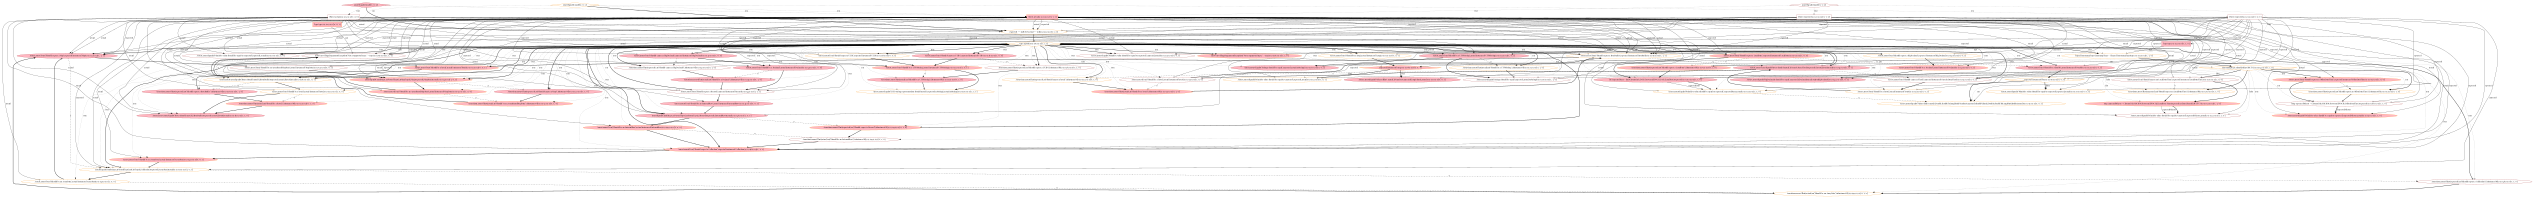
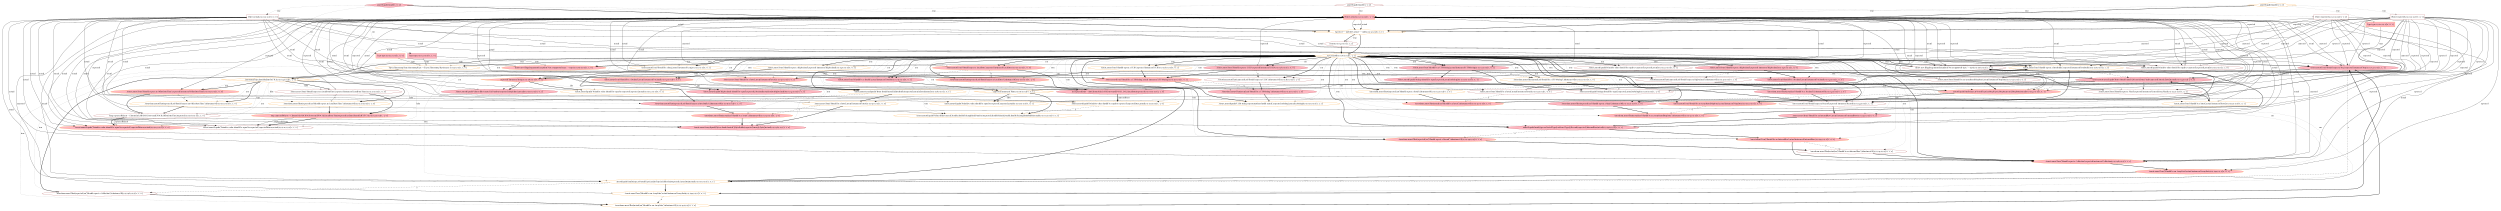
(1034, 32) -> (1359, 32)
none -> (1341, 44)
none -> (391, 56)
(1864, 64) -> (1480, 73)
